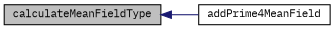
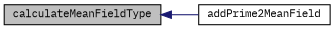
(264, 15) -> (264, 15)
